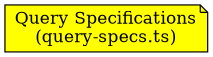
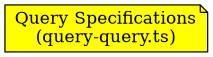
(106, 28) -> (106, 28)
